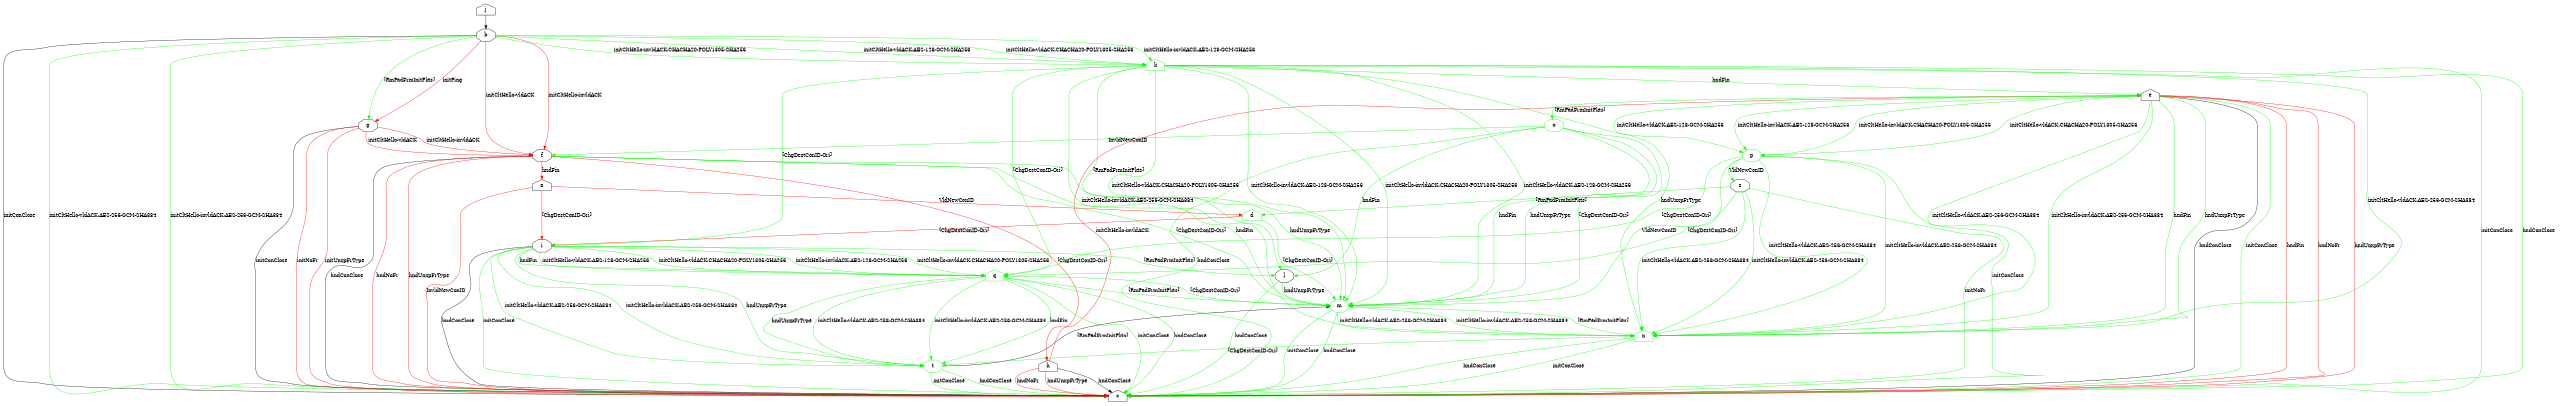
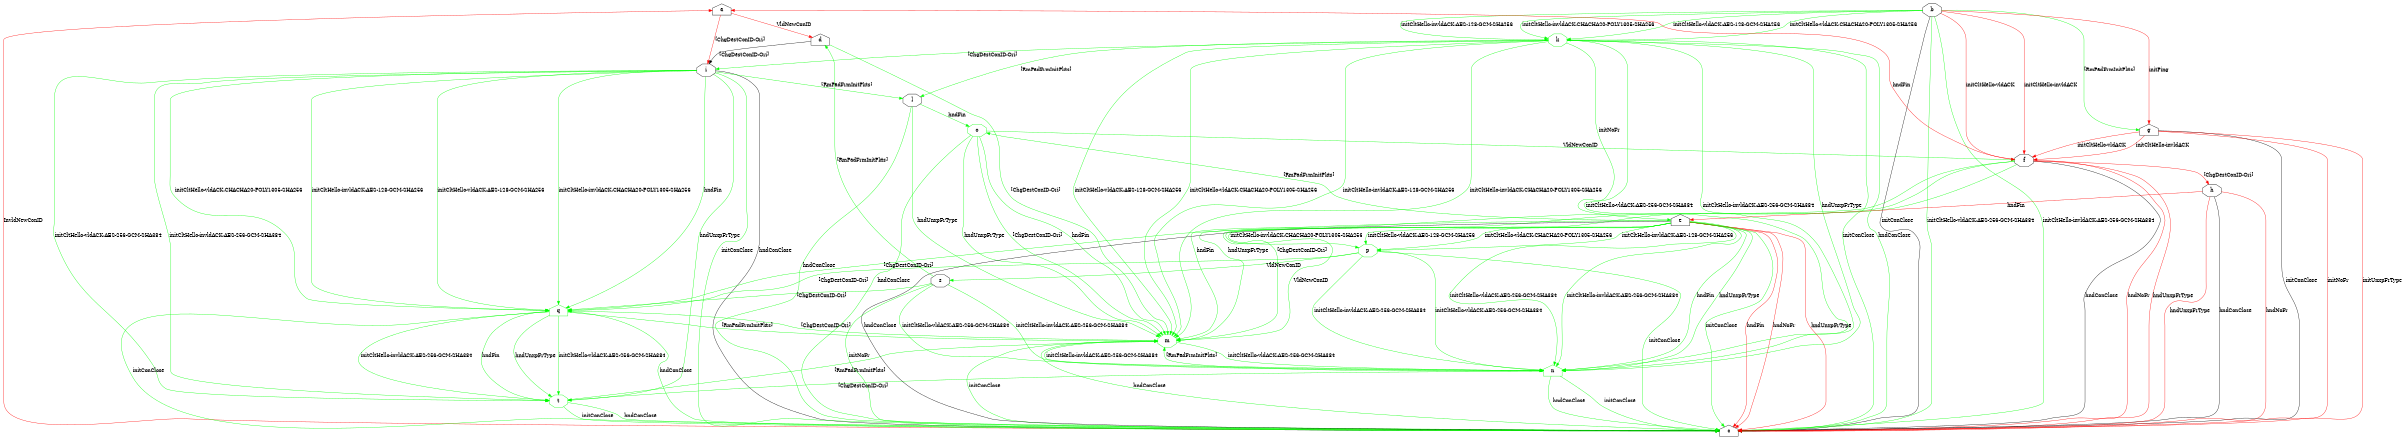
(486, 10) -> none
(1155, 65) -> (1558, 40)
(1722, 80) -> (1610, 130)
(368, 126) -> (2149, 130)
(1013, 135) -> (1119, 239)
(1129, 141) -> (1581, 145)
(1395, 171) -> (943, 115)
(1252, 216) -> (820, 40)
(899, 231) -> (759, 47)
(1123, 231) -> (2017, 206)
(1586, 293) -> (1277, 242)
(1130, 320) -> (860, 361)
(1048, 366) -> (2212, 191)
(469, 384) -> (323, 422)
